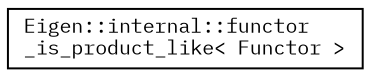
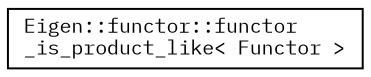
(185, 39) -> (185, 39)
